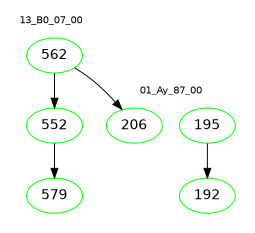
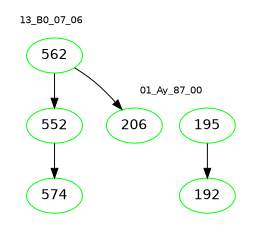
(51, 21) -> (51, 21)
(55, 196) -> (55, 196)
